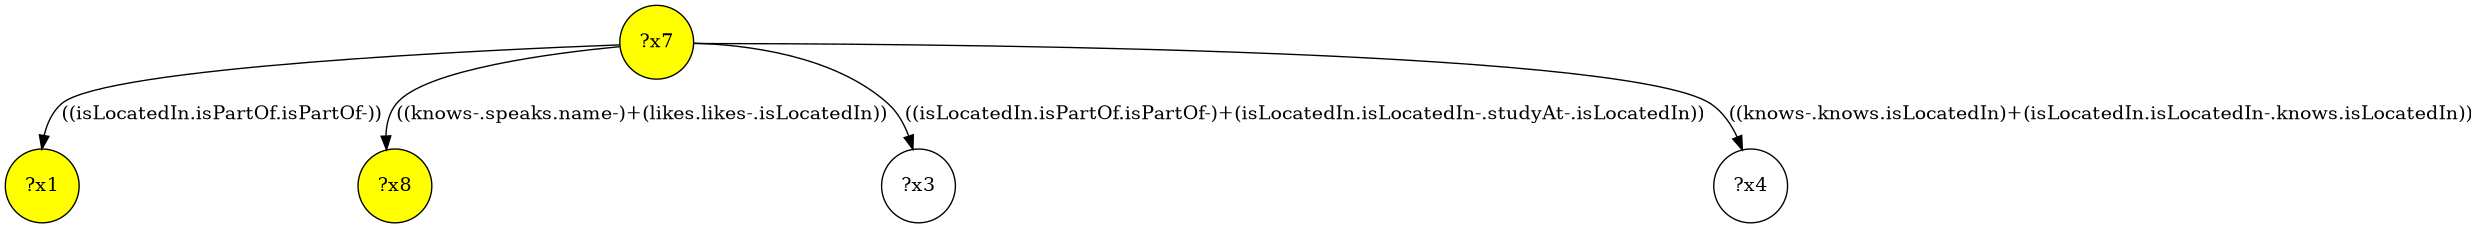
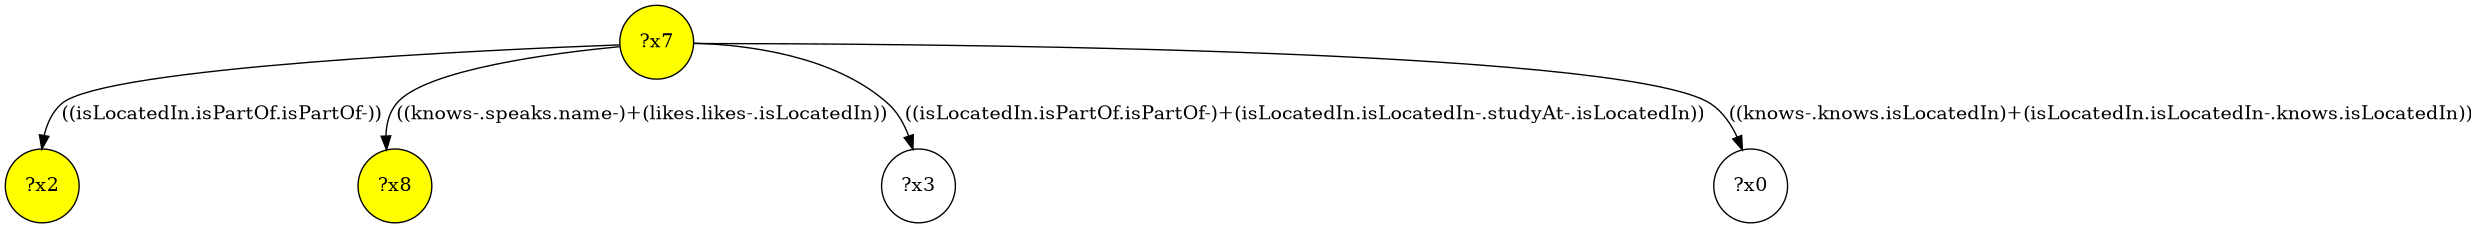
(42, 186) -> (42, 186)
(1751, 186) -> (1751, 186)
